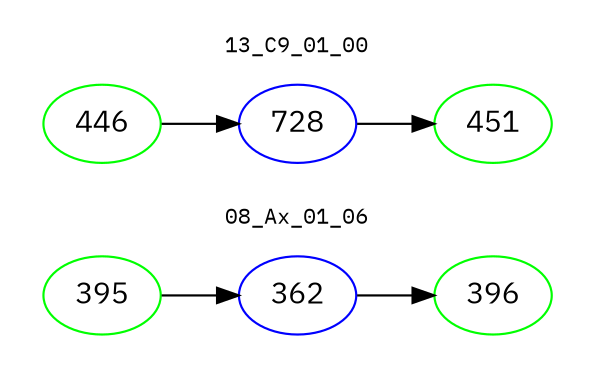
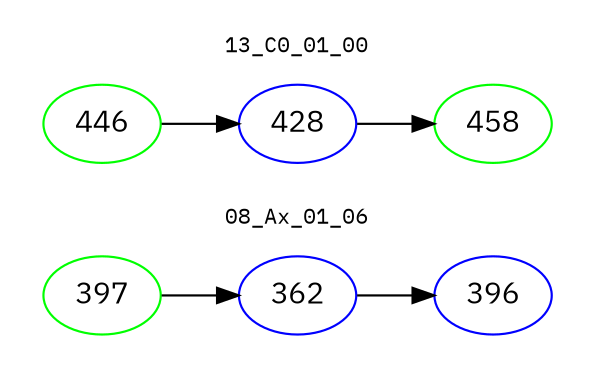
(298, 47) -> (298, 47)
(298, 124) -> (298, 124)
(493, 124) -> (493, 124)
(102, 295) -> (102, 295)
(493, 295) -> (493, 295)
